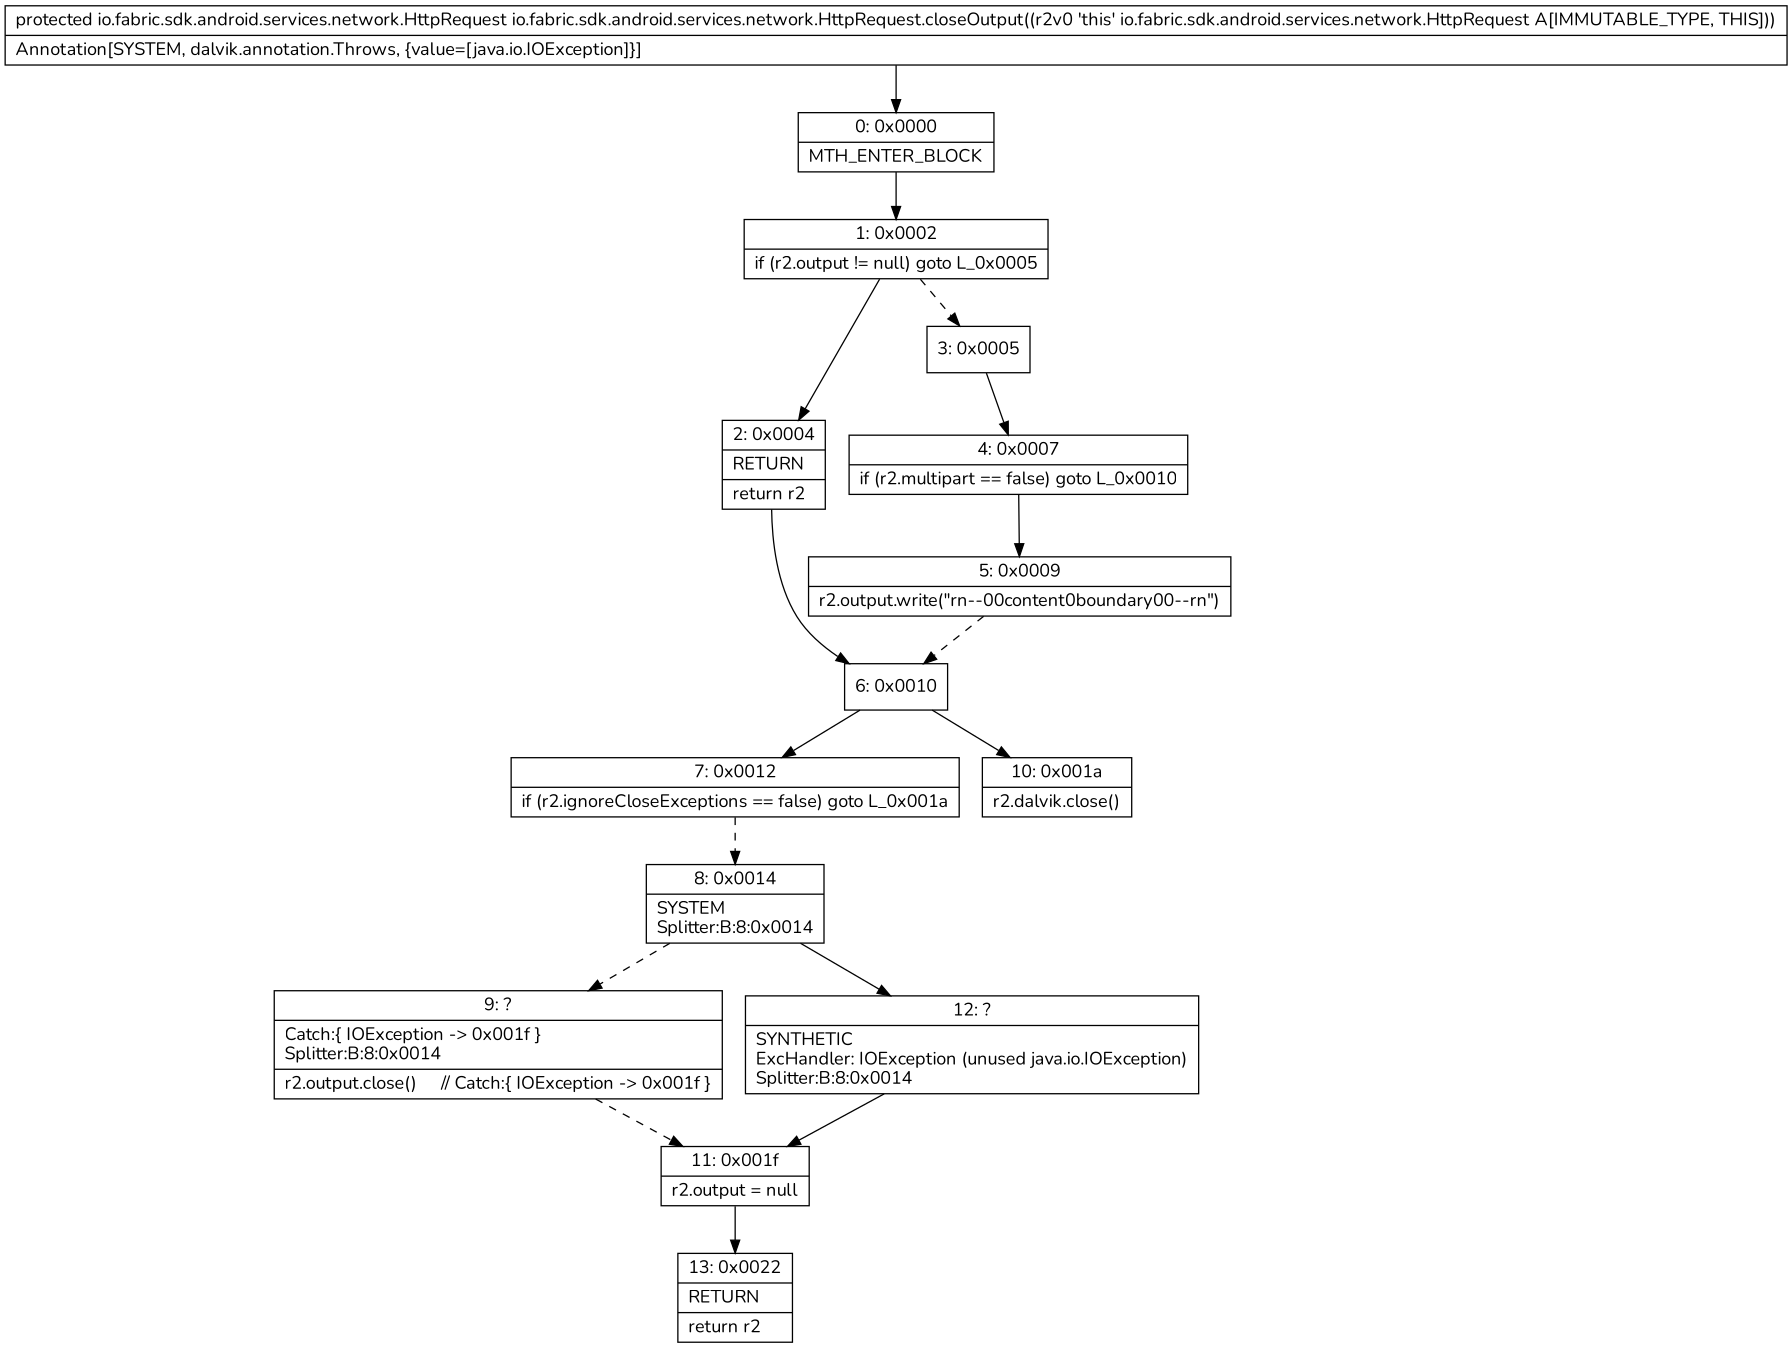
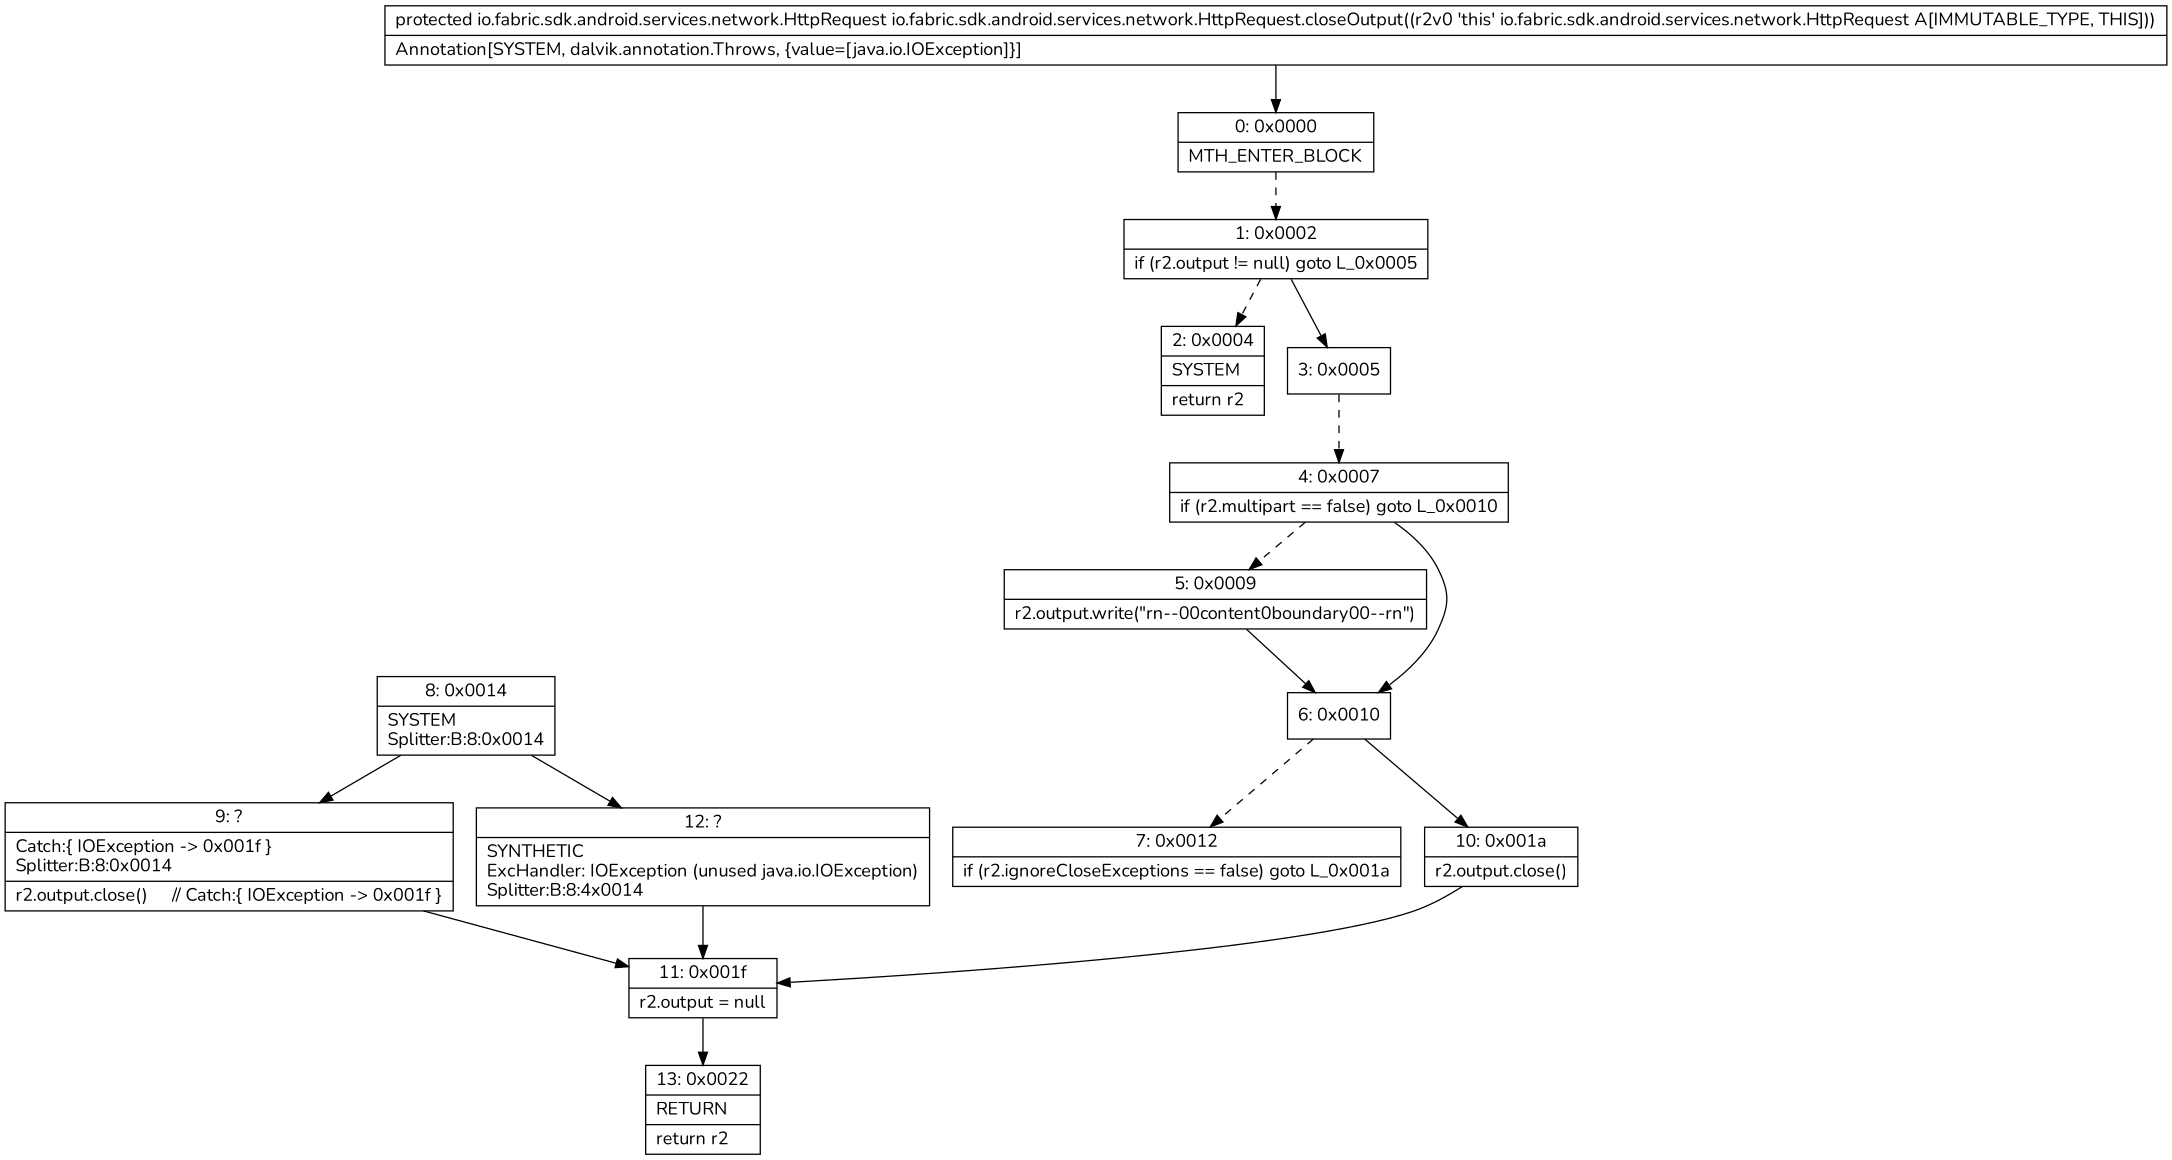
(896, 189) -> (1276, 189)
(936, 298) -> (1306, 307)
(842, 344) -> (1251, 297)
(995, 398) -> (1339, 422)
(769, 464) -> (1206, 370)
(1019, 519) -> (1282, 542)
(785, 592) -> (1446, 604)
(959, 636) -> (1276, 657)
(827, 730) -> (1267, 779)
(1057, 801) -> (1501, 871)
(735, 834) -> none
none -> (1131, 957)
(635, 964) -> (366, 776)
(834, 1078) -> (565, 890)
(633, 1120) -> (520, 937)
